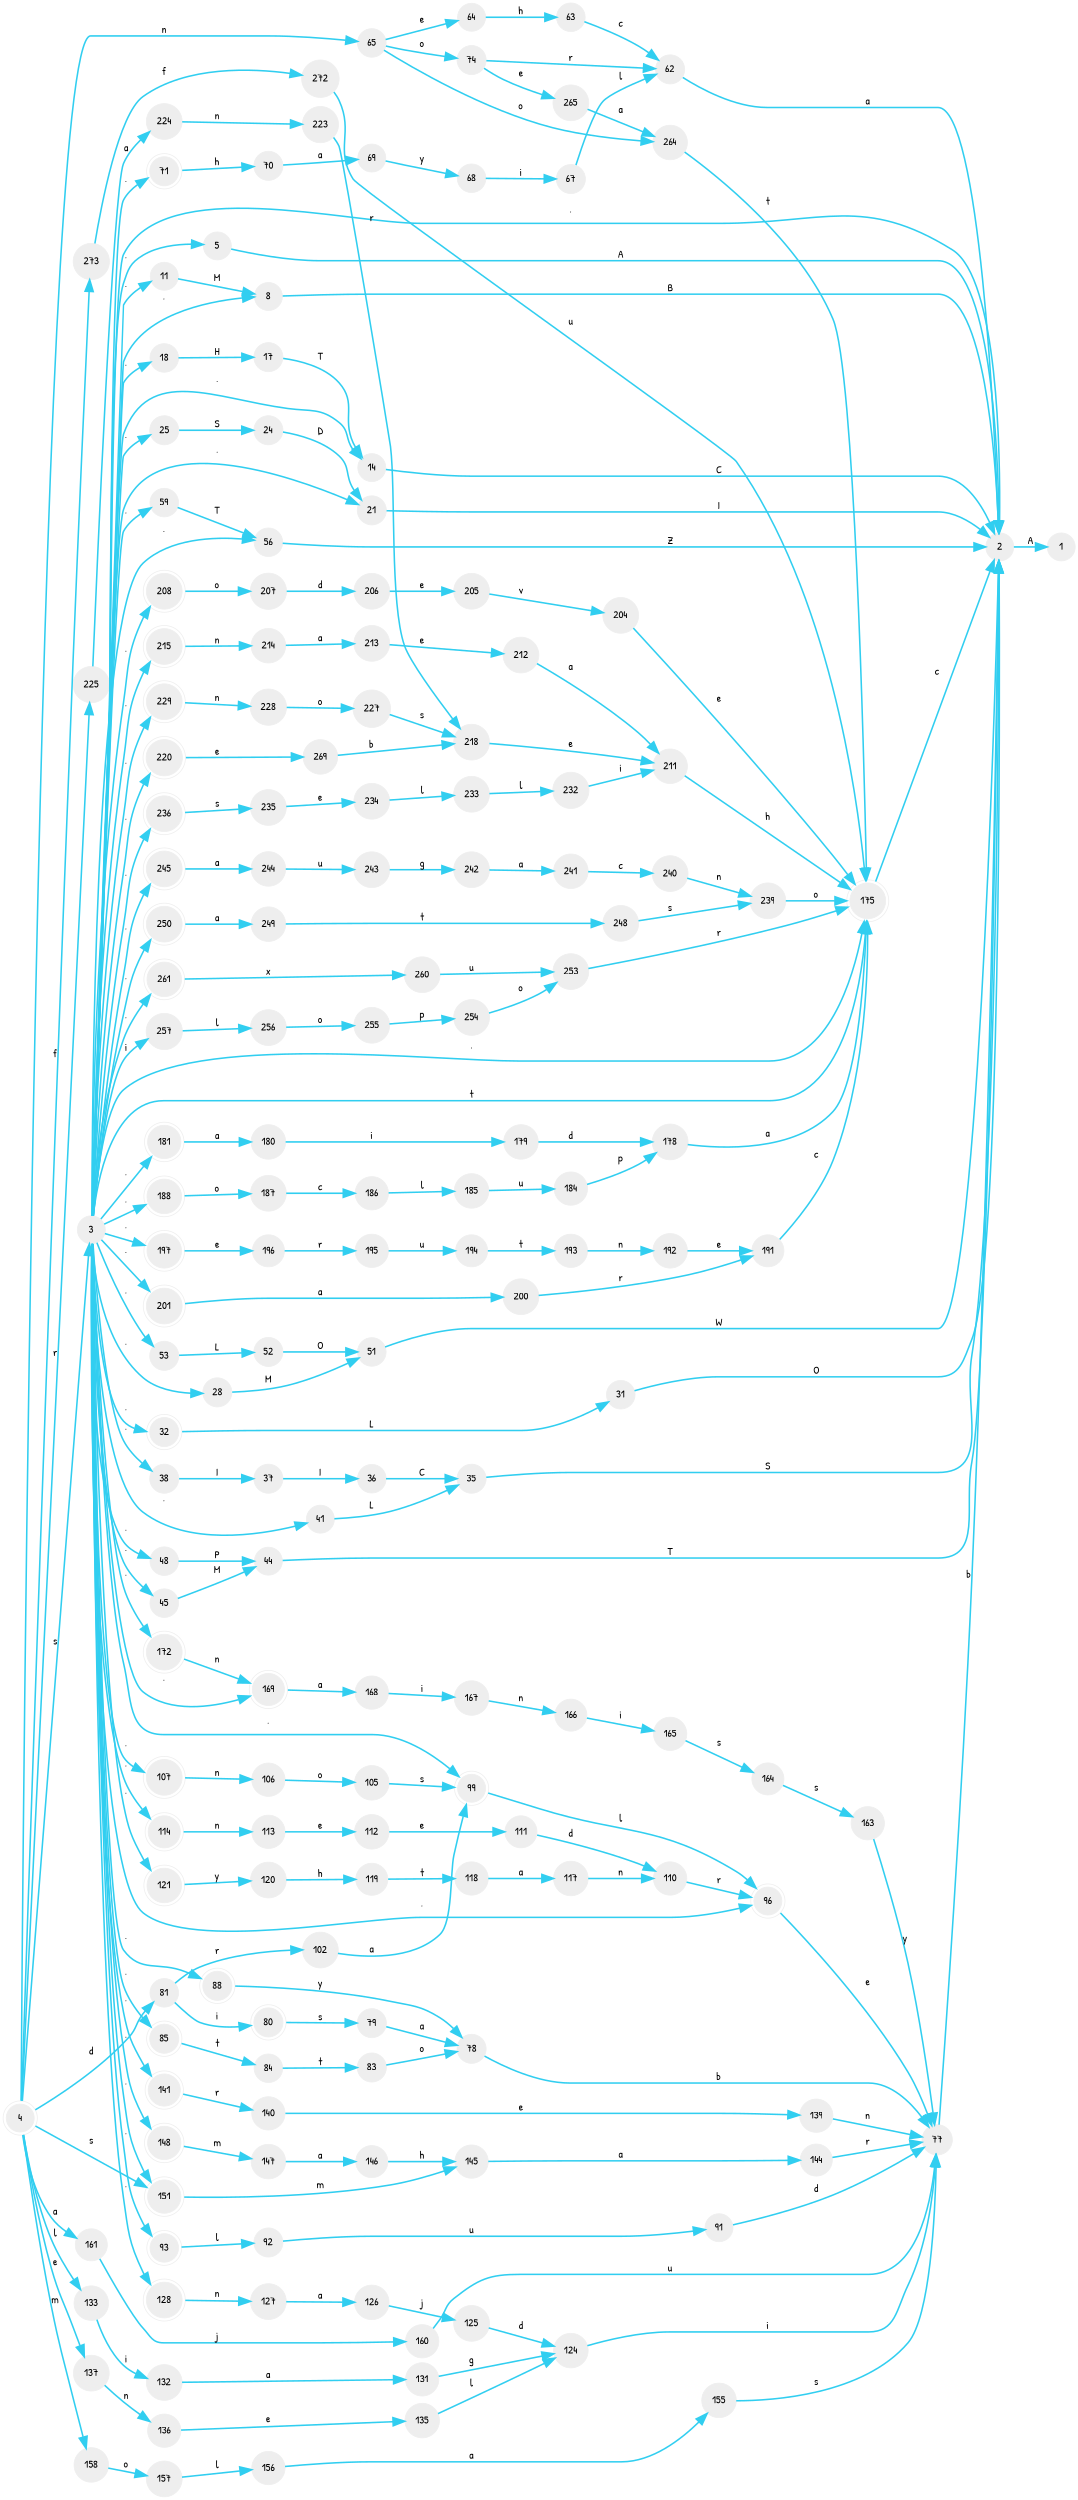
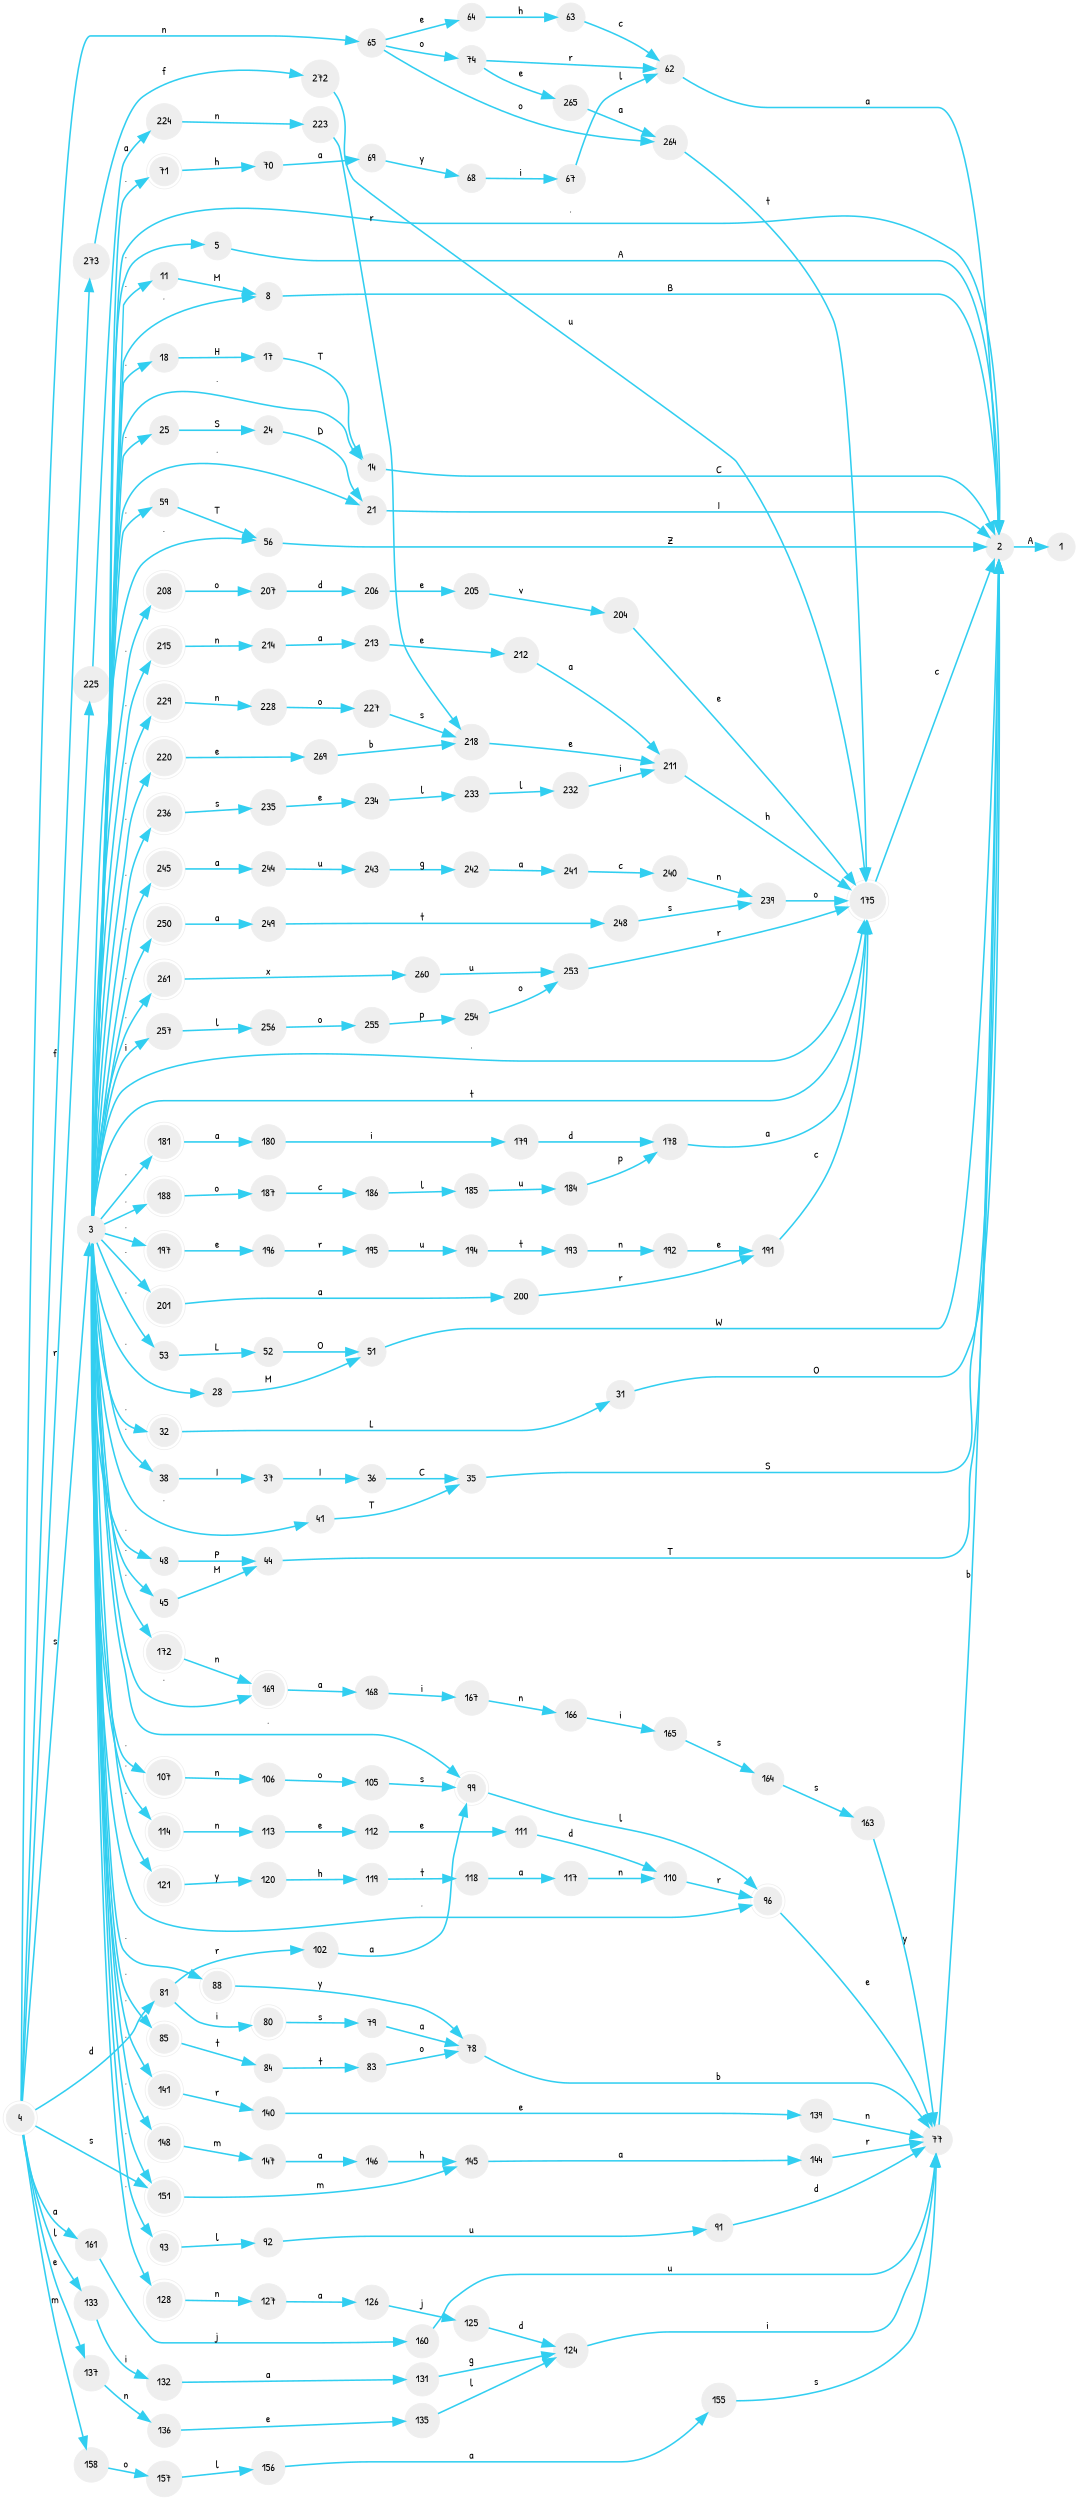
(372, 1506) -> (372, 1506)
